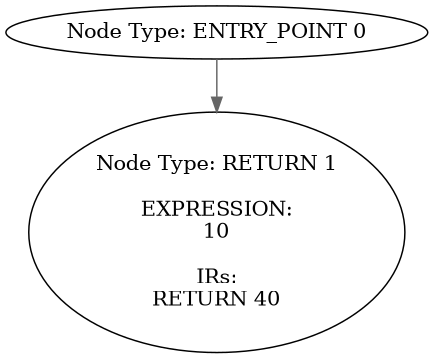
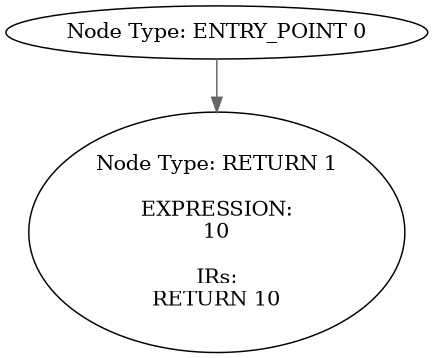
(217, 232) -> (217, 232)
